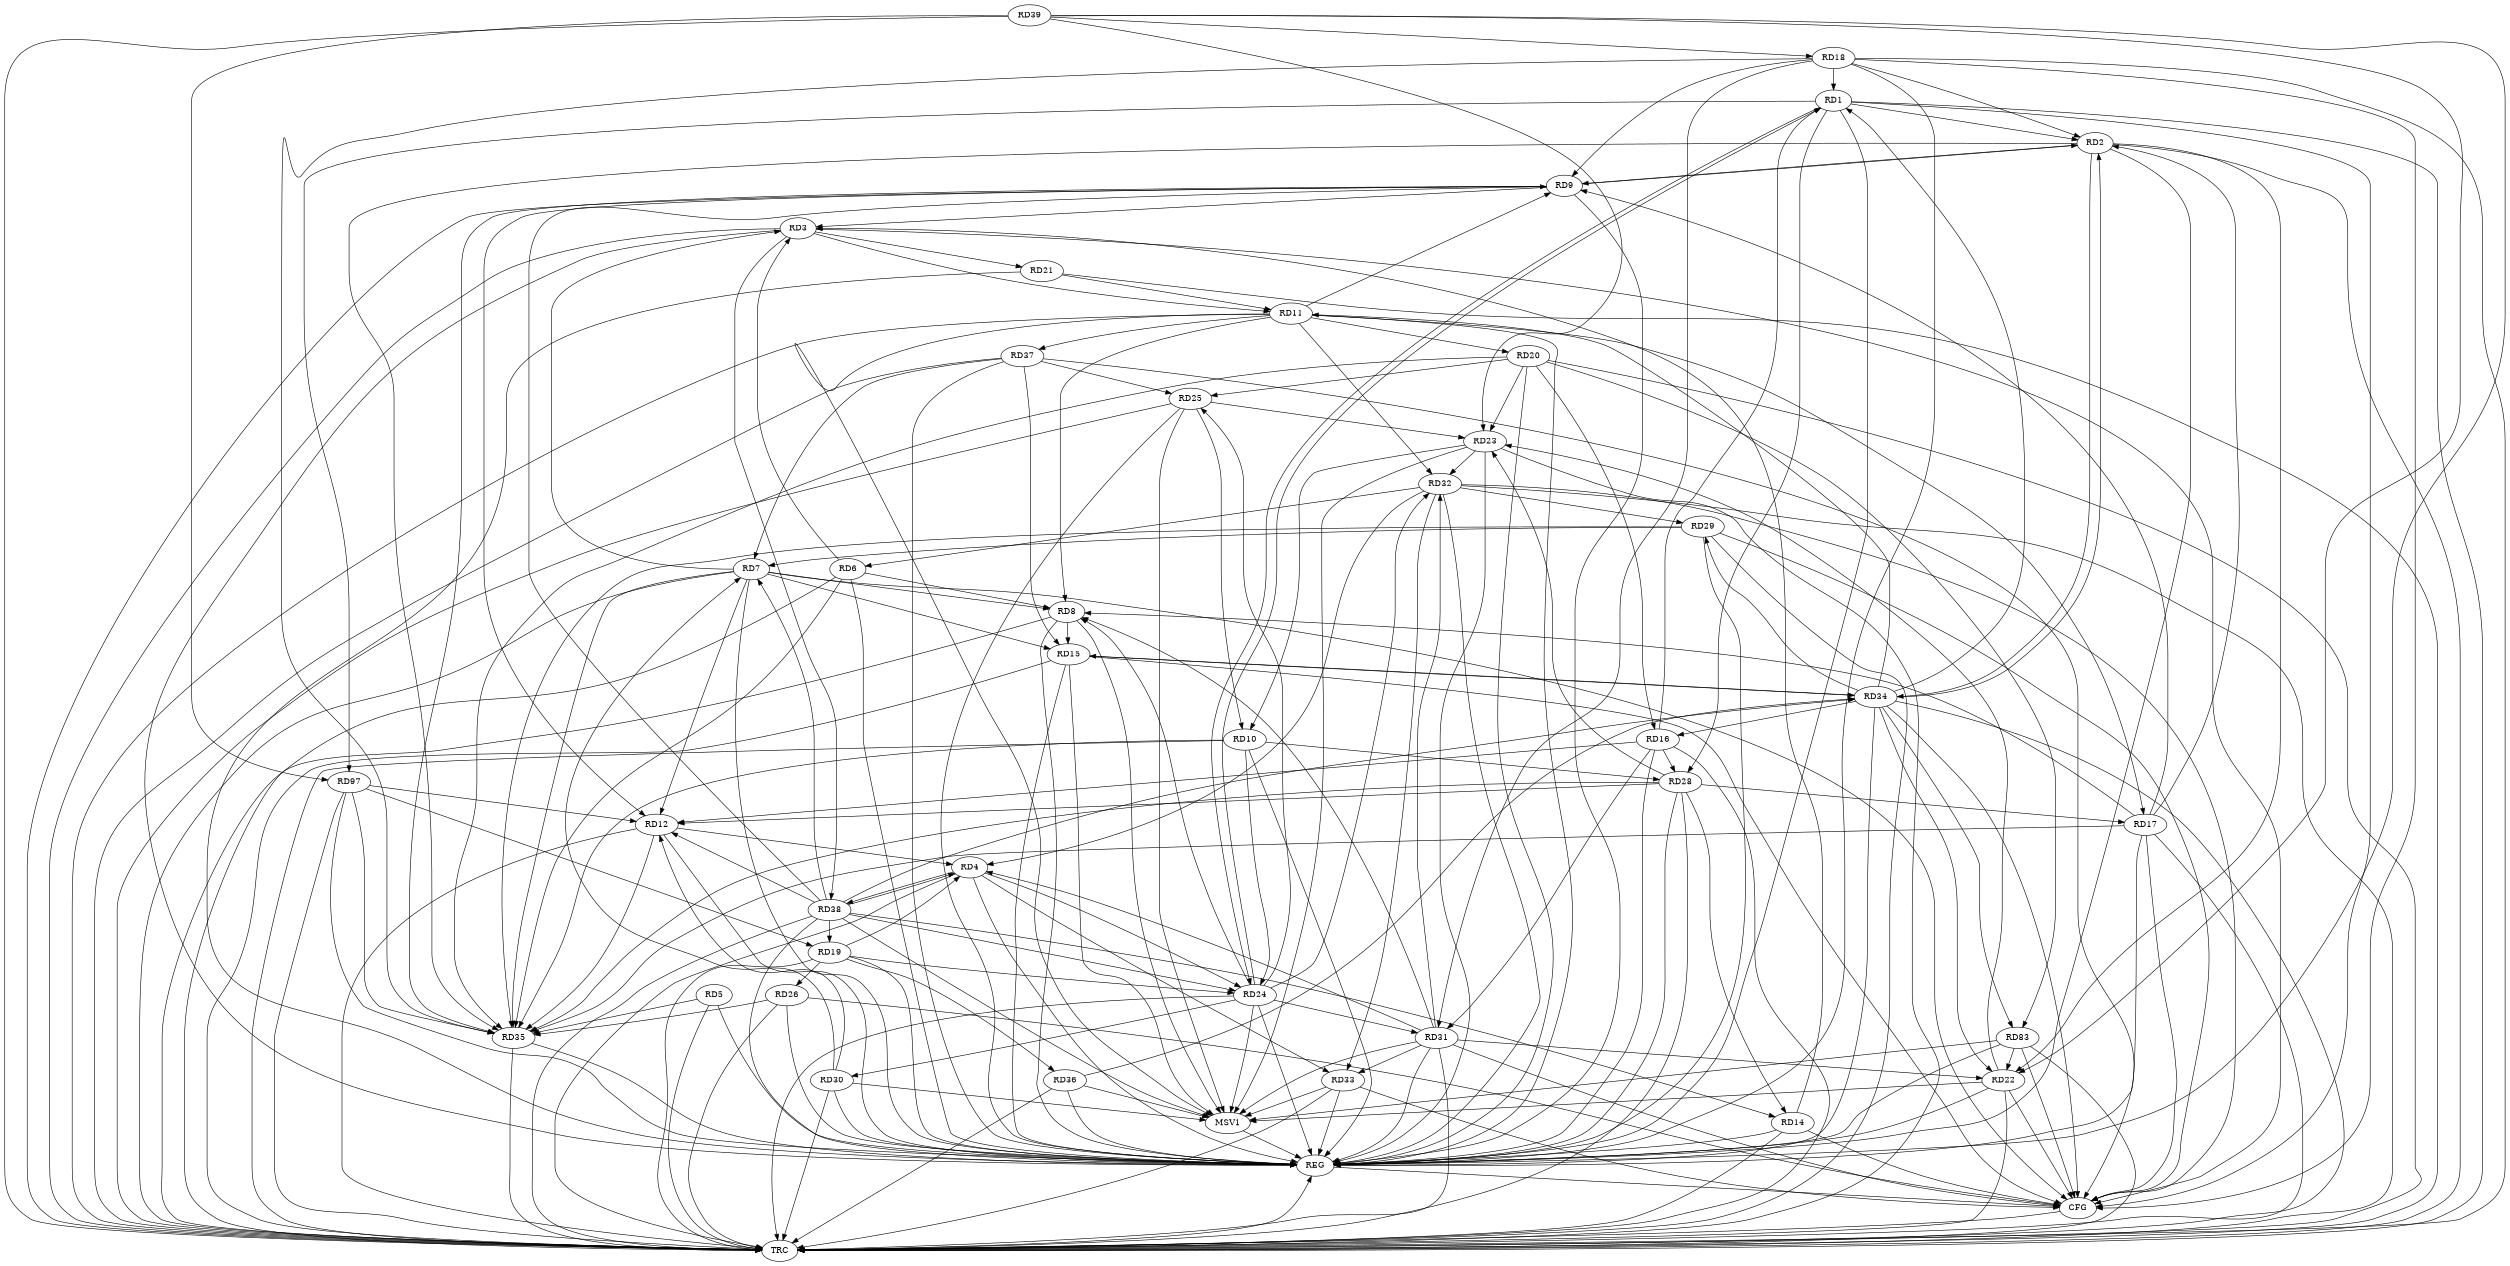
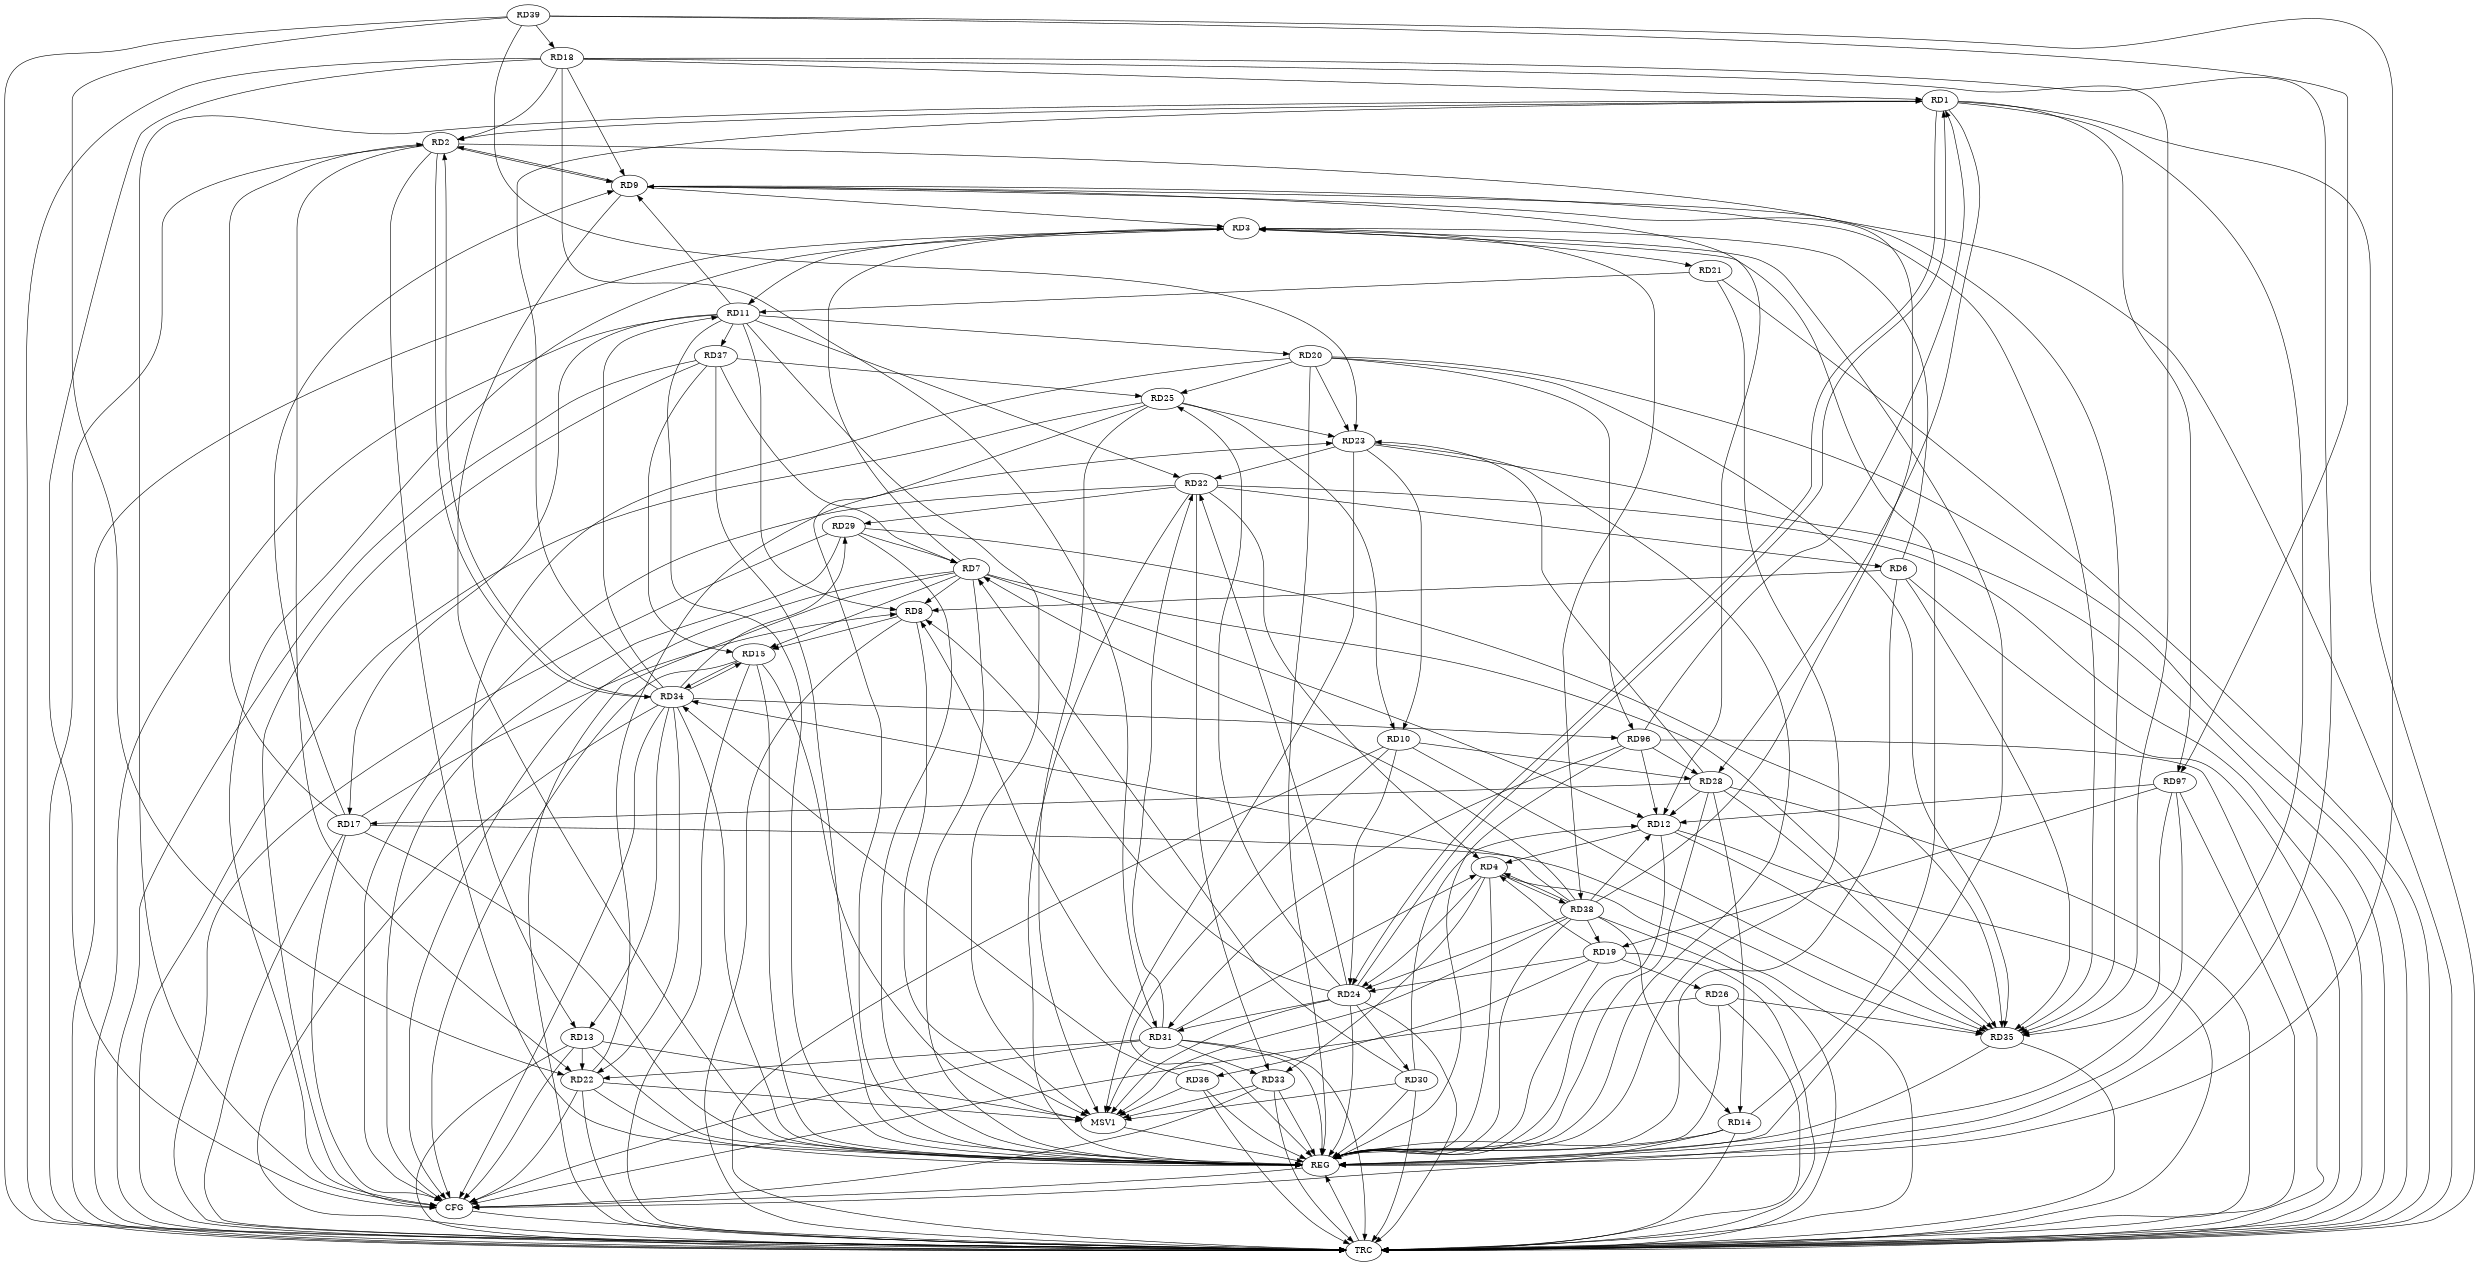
(1658, 740) -> (1639, 740)
(1044, 991) -> none
(714, 995) -> none
(2018, 1038) -> (582, 1038)
